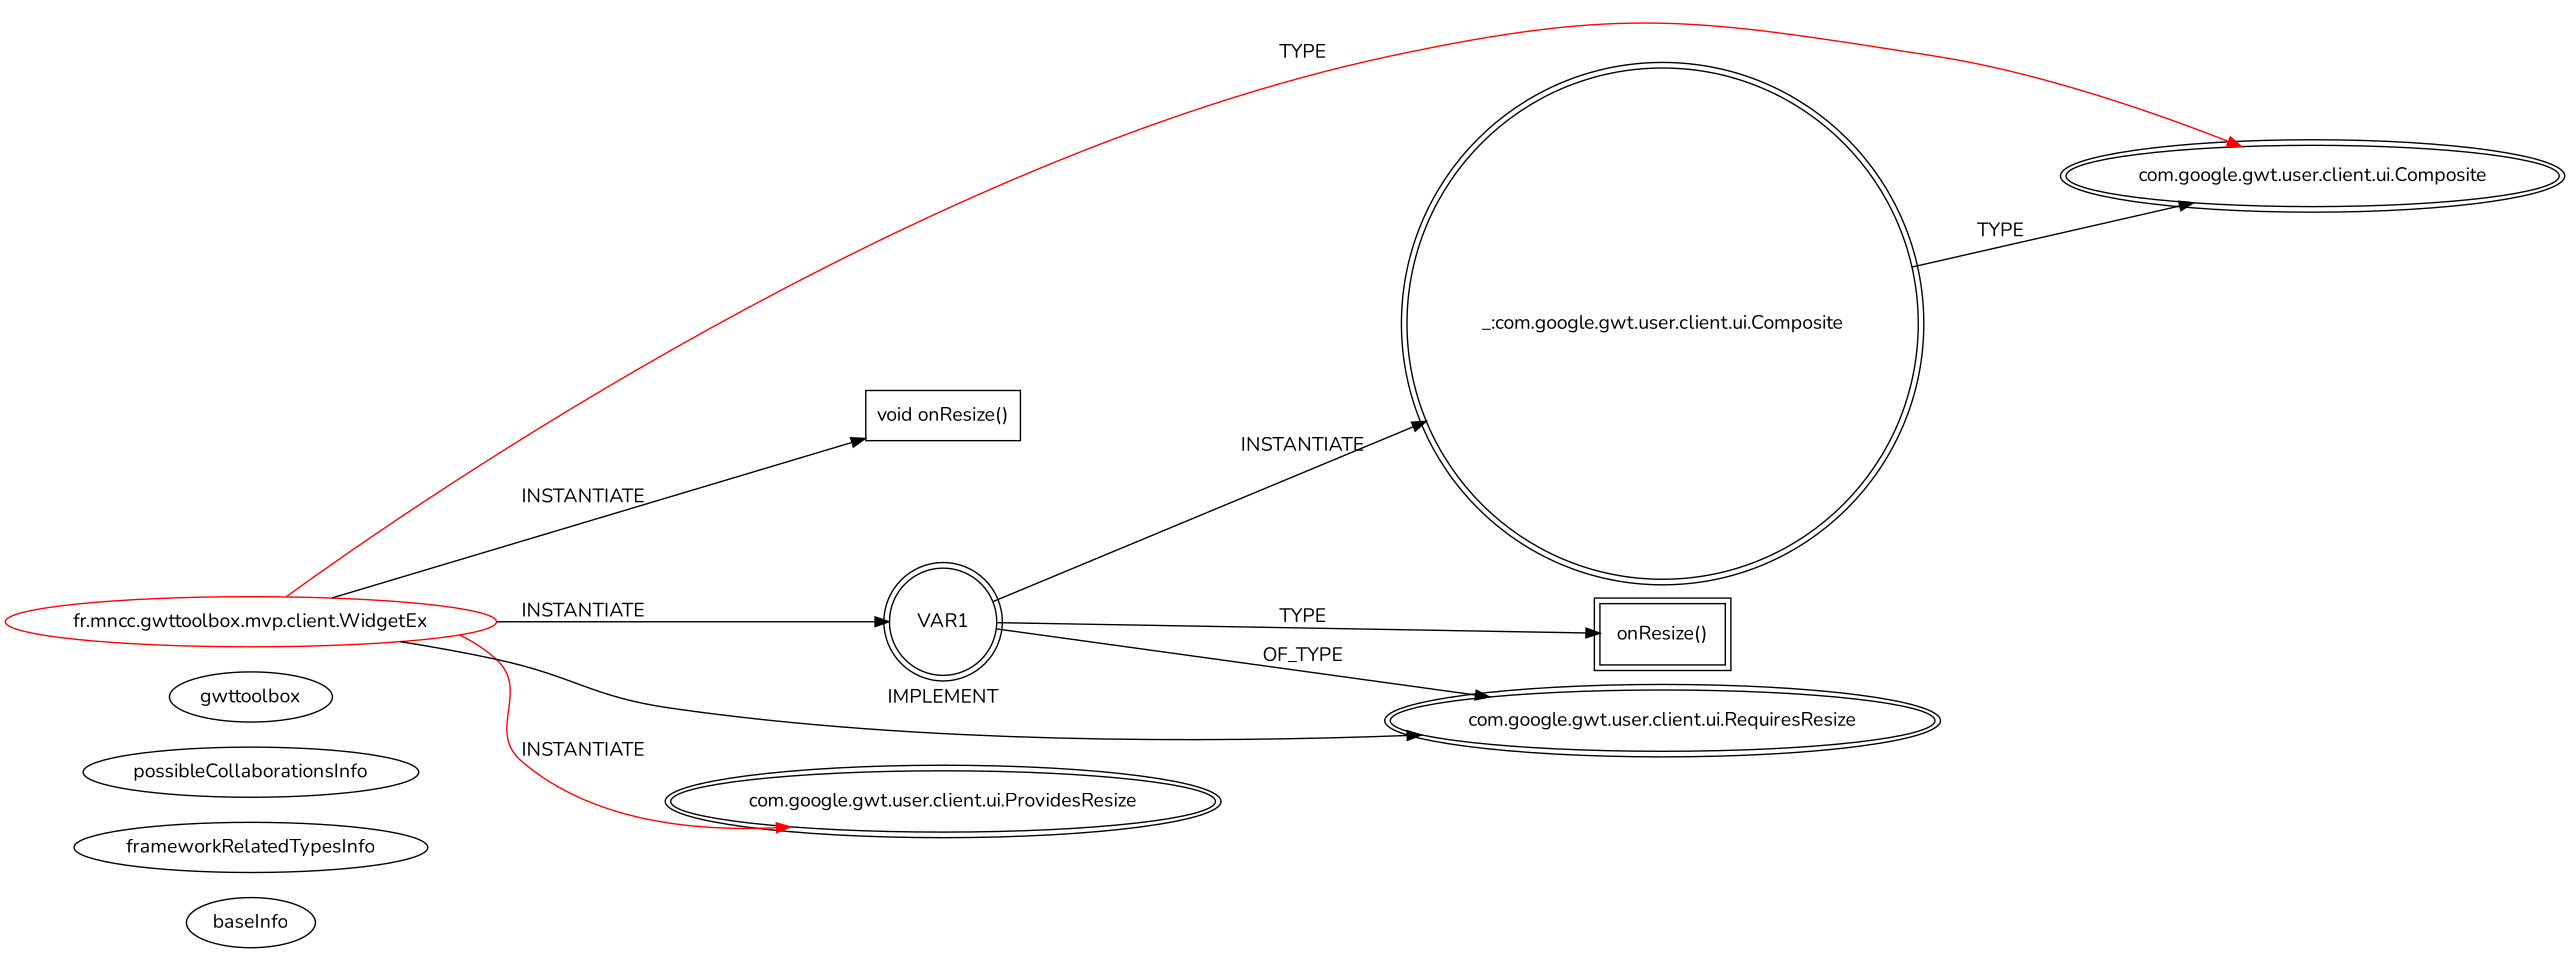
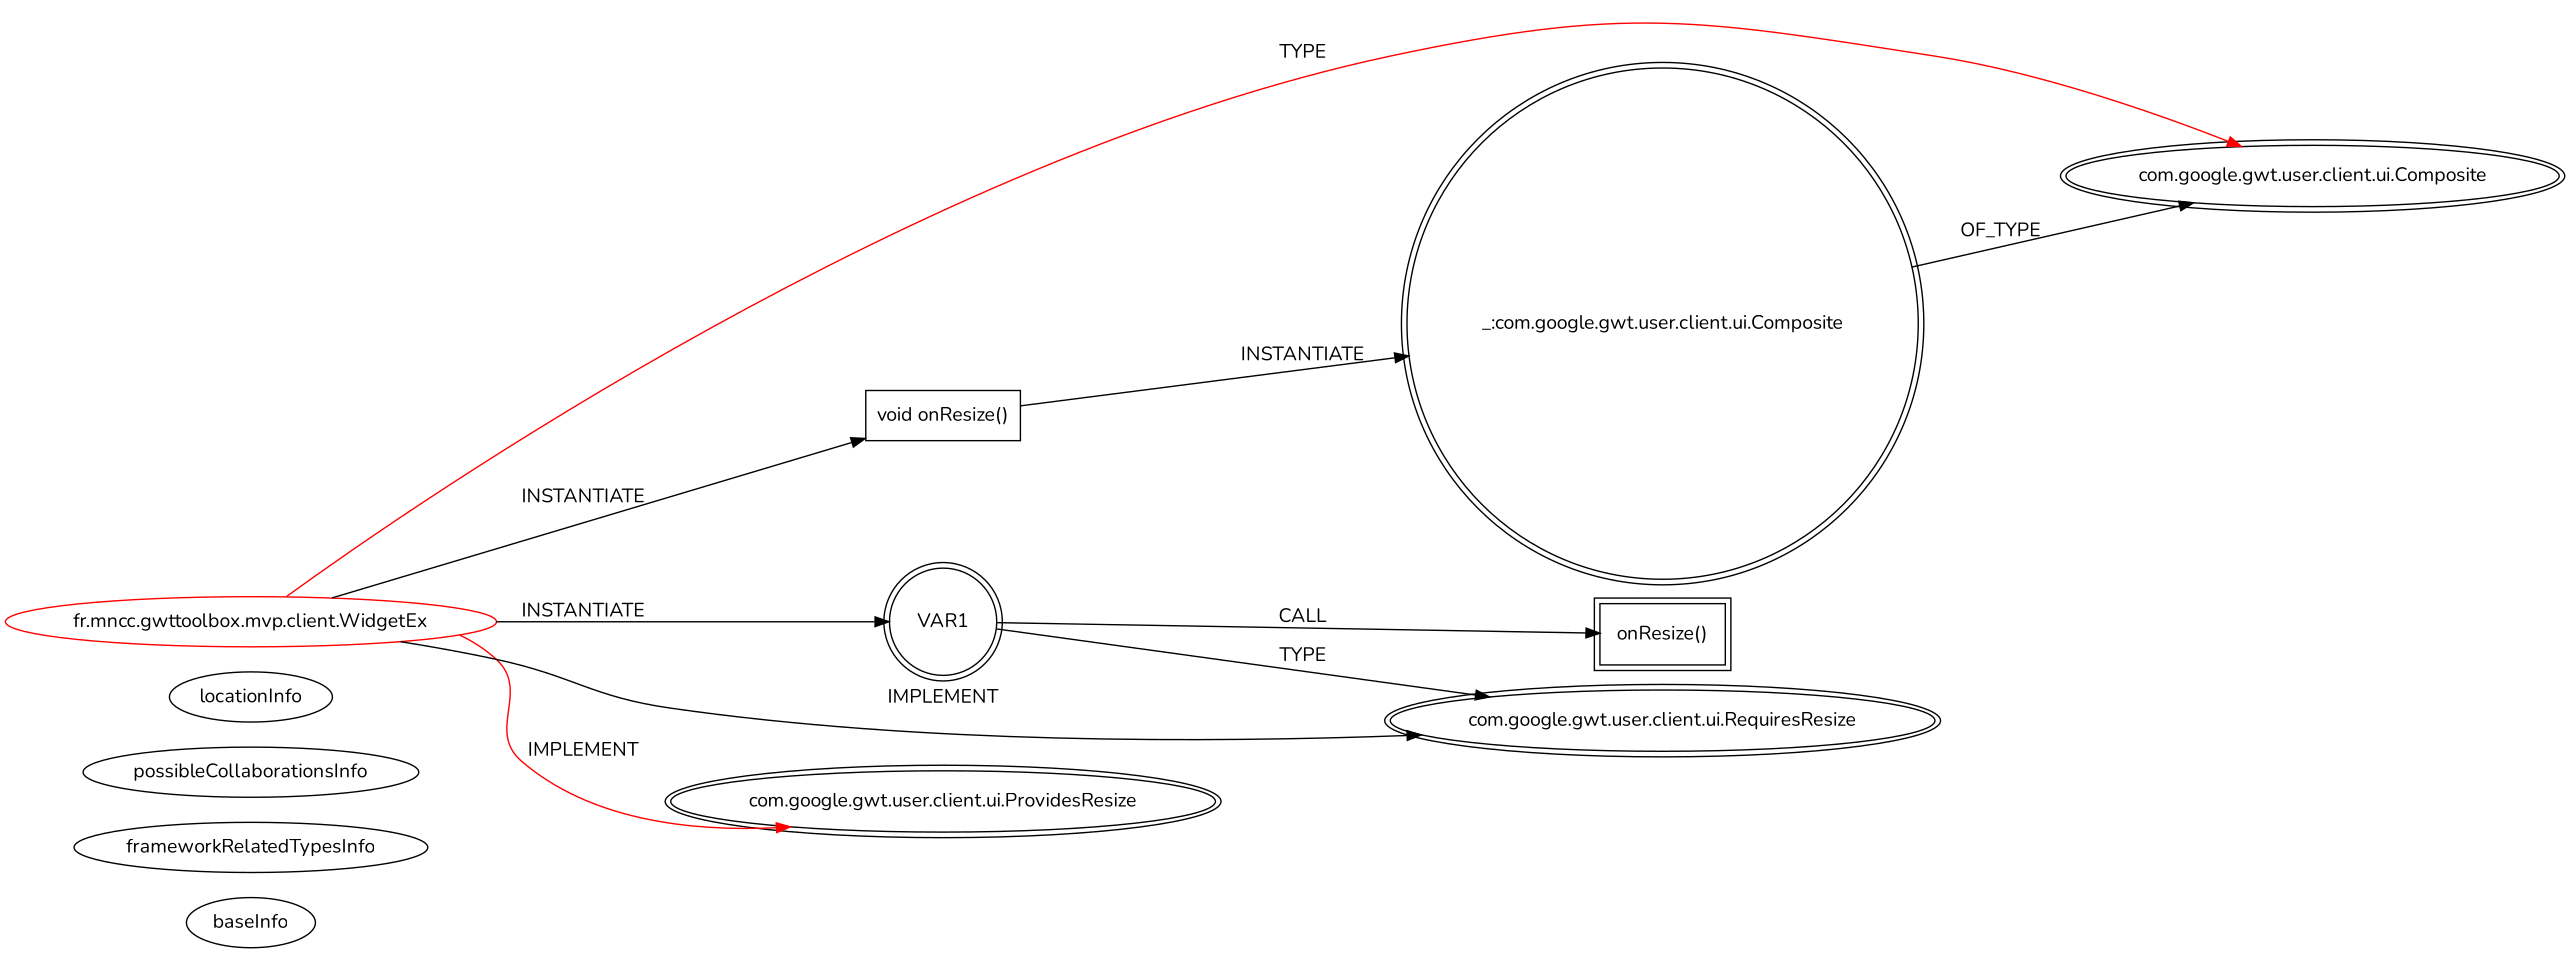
(2001, 231) -> (2001, 231)
(1203, 514) -> (1208, 382)
(1303, 617) -> (1303, 617)
(1303, 656) -> (1303, 656)
(251, 697) -> (251, 697)
(583, 751) -> (583, 751)
